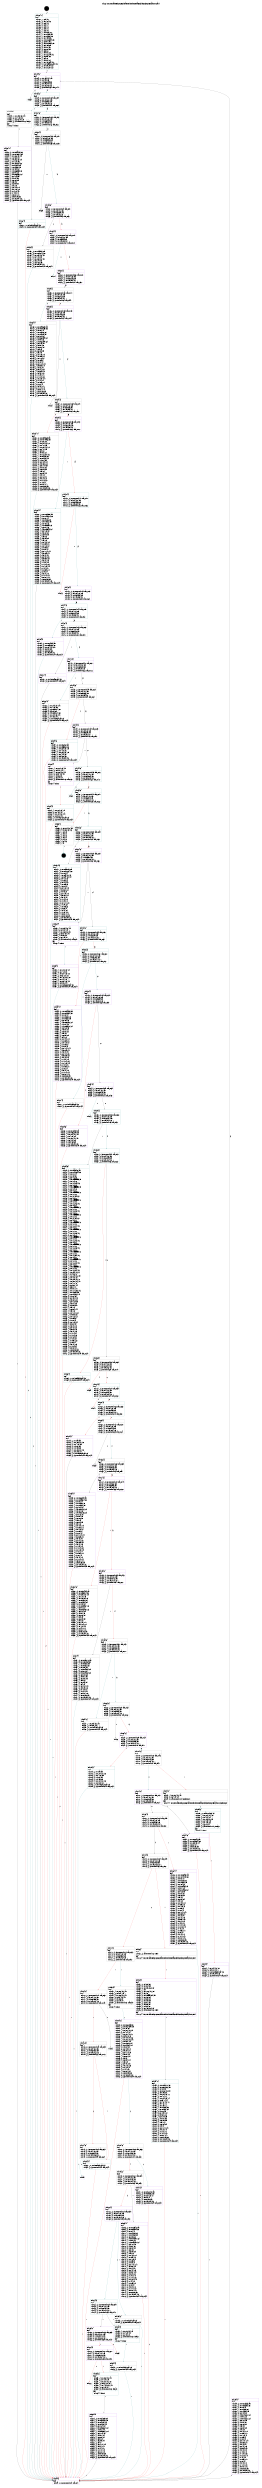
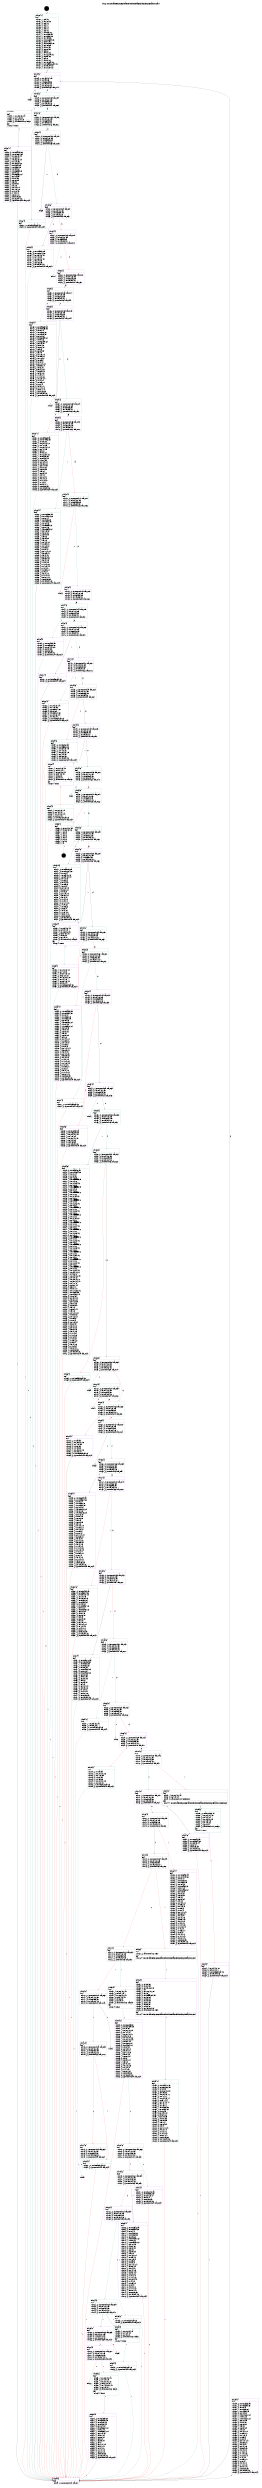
(106, 1377) -> (121, 1385)
